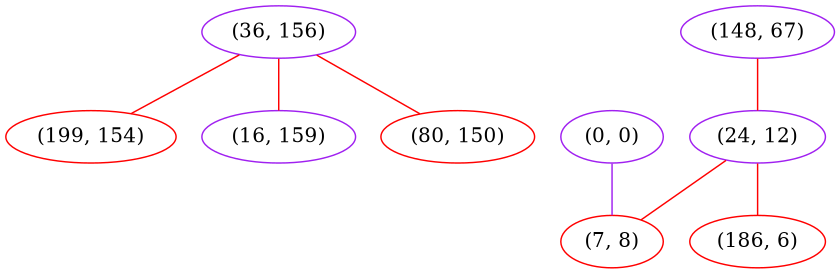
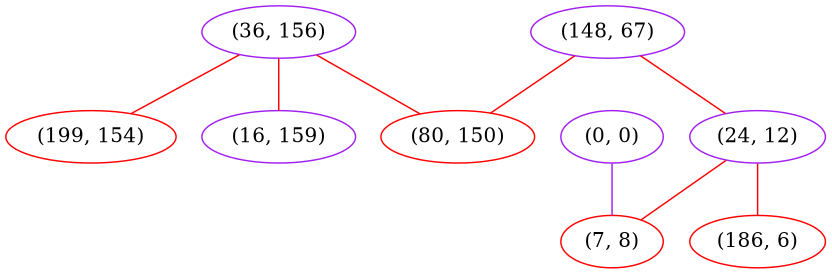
none -> (533, 84)
